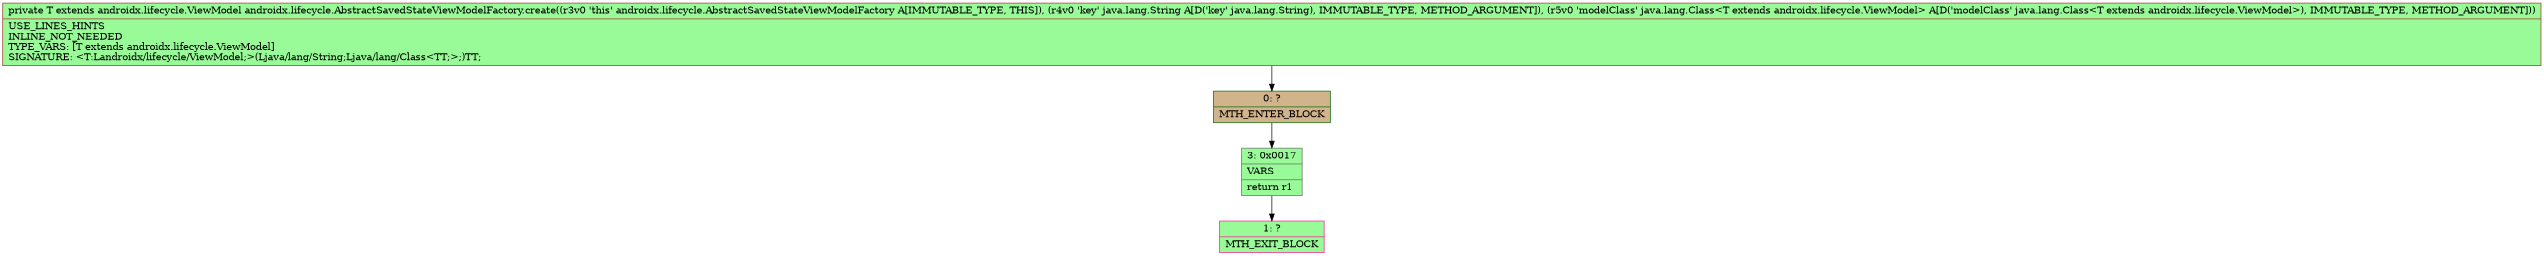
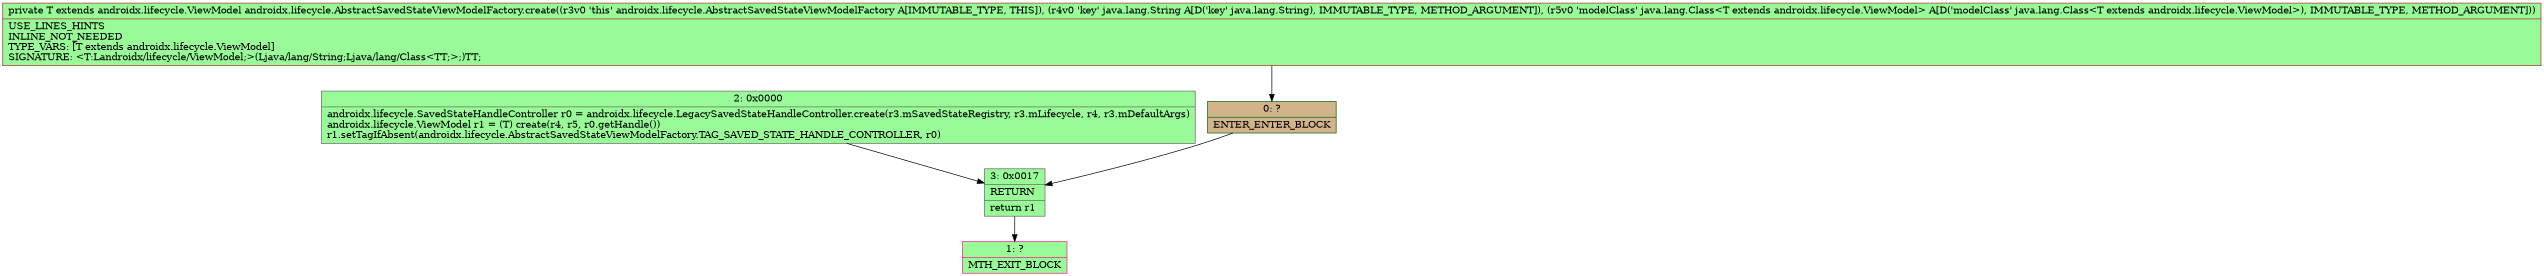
(1272, 114) -> (1272, 125)
none -> (758, 117)
(1261, 172) -> (1012, 192)
